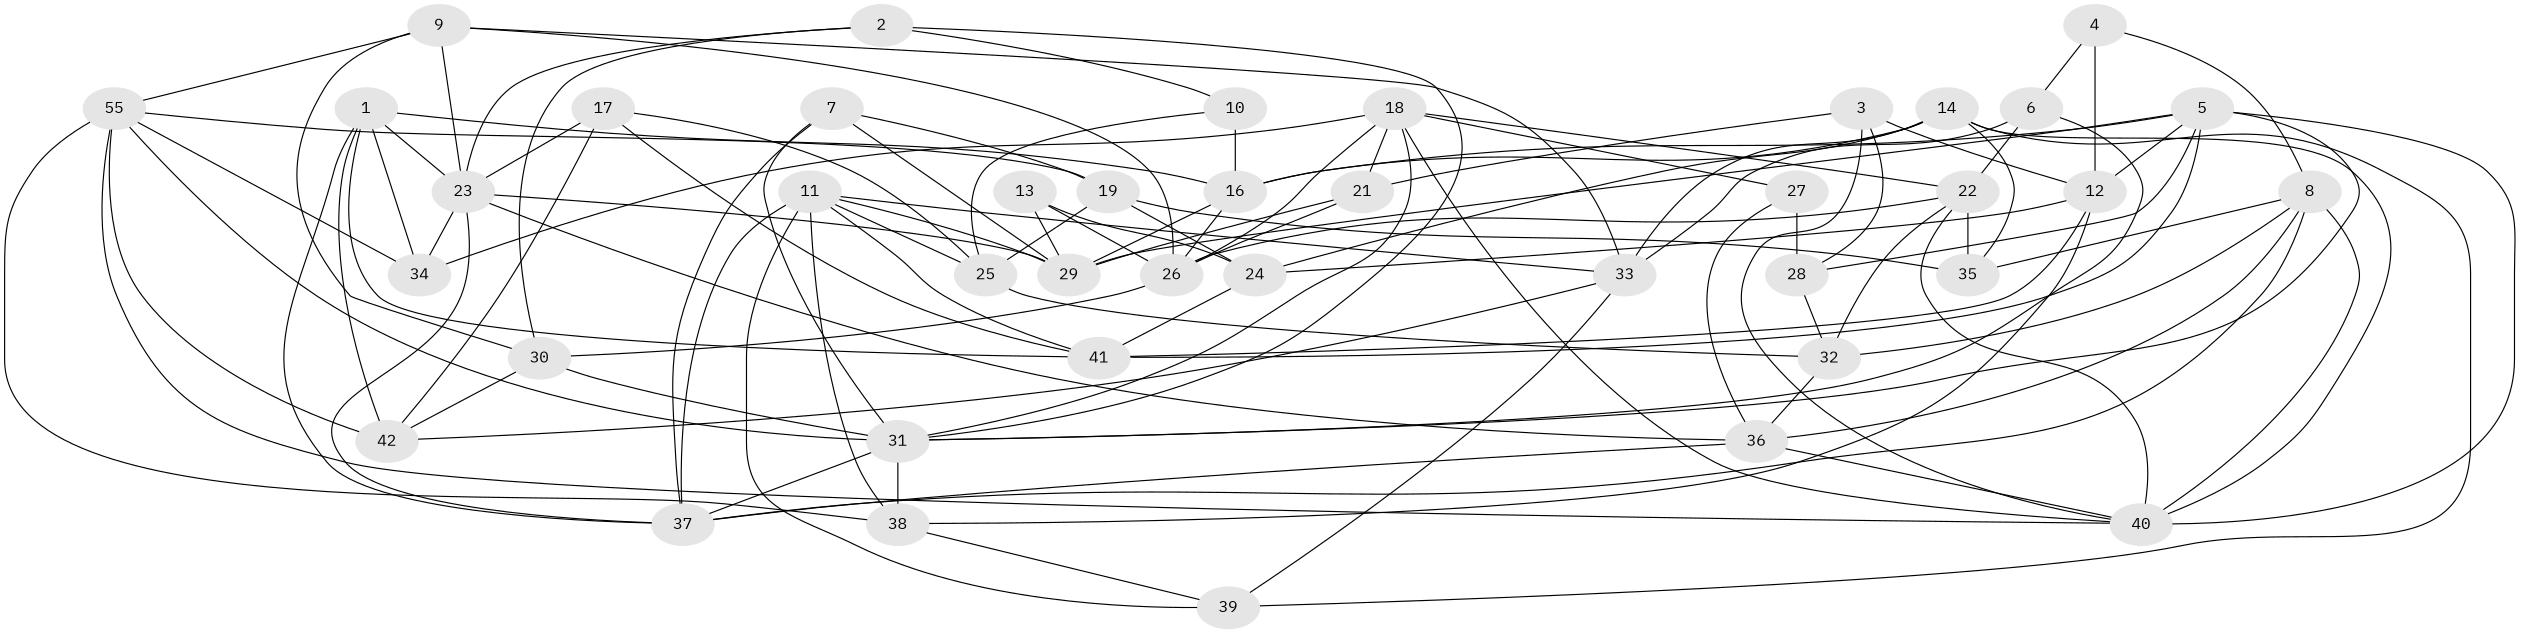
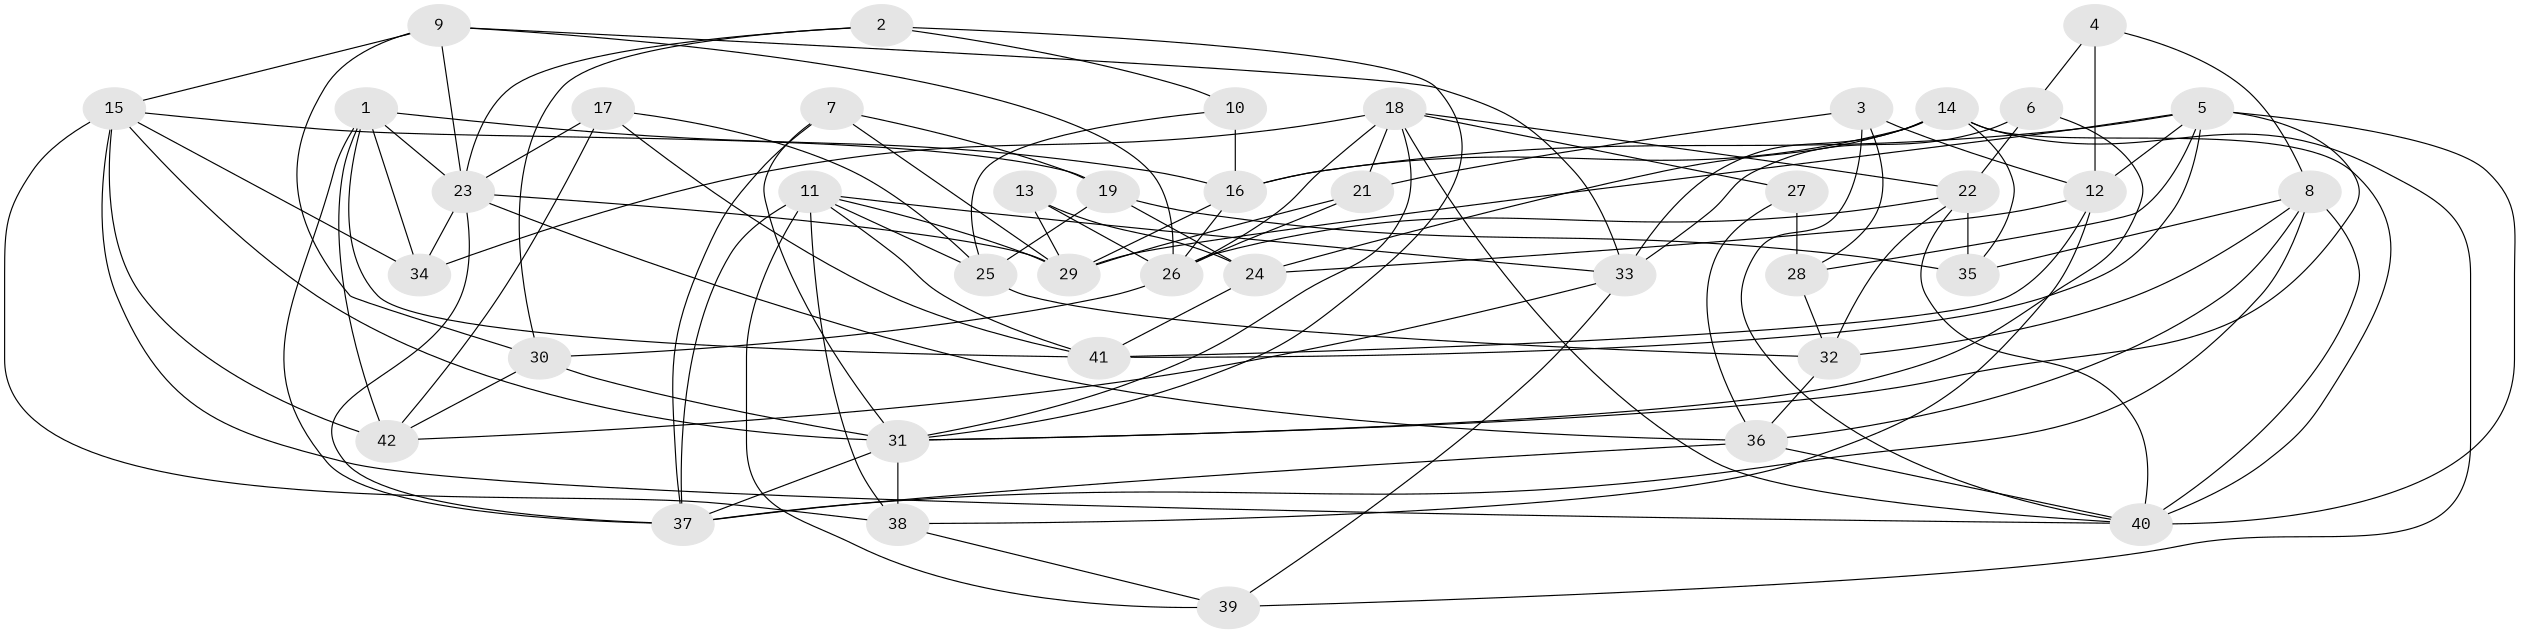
(114, 109) -> (114, 109)
